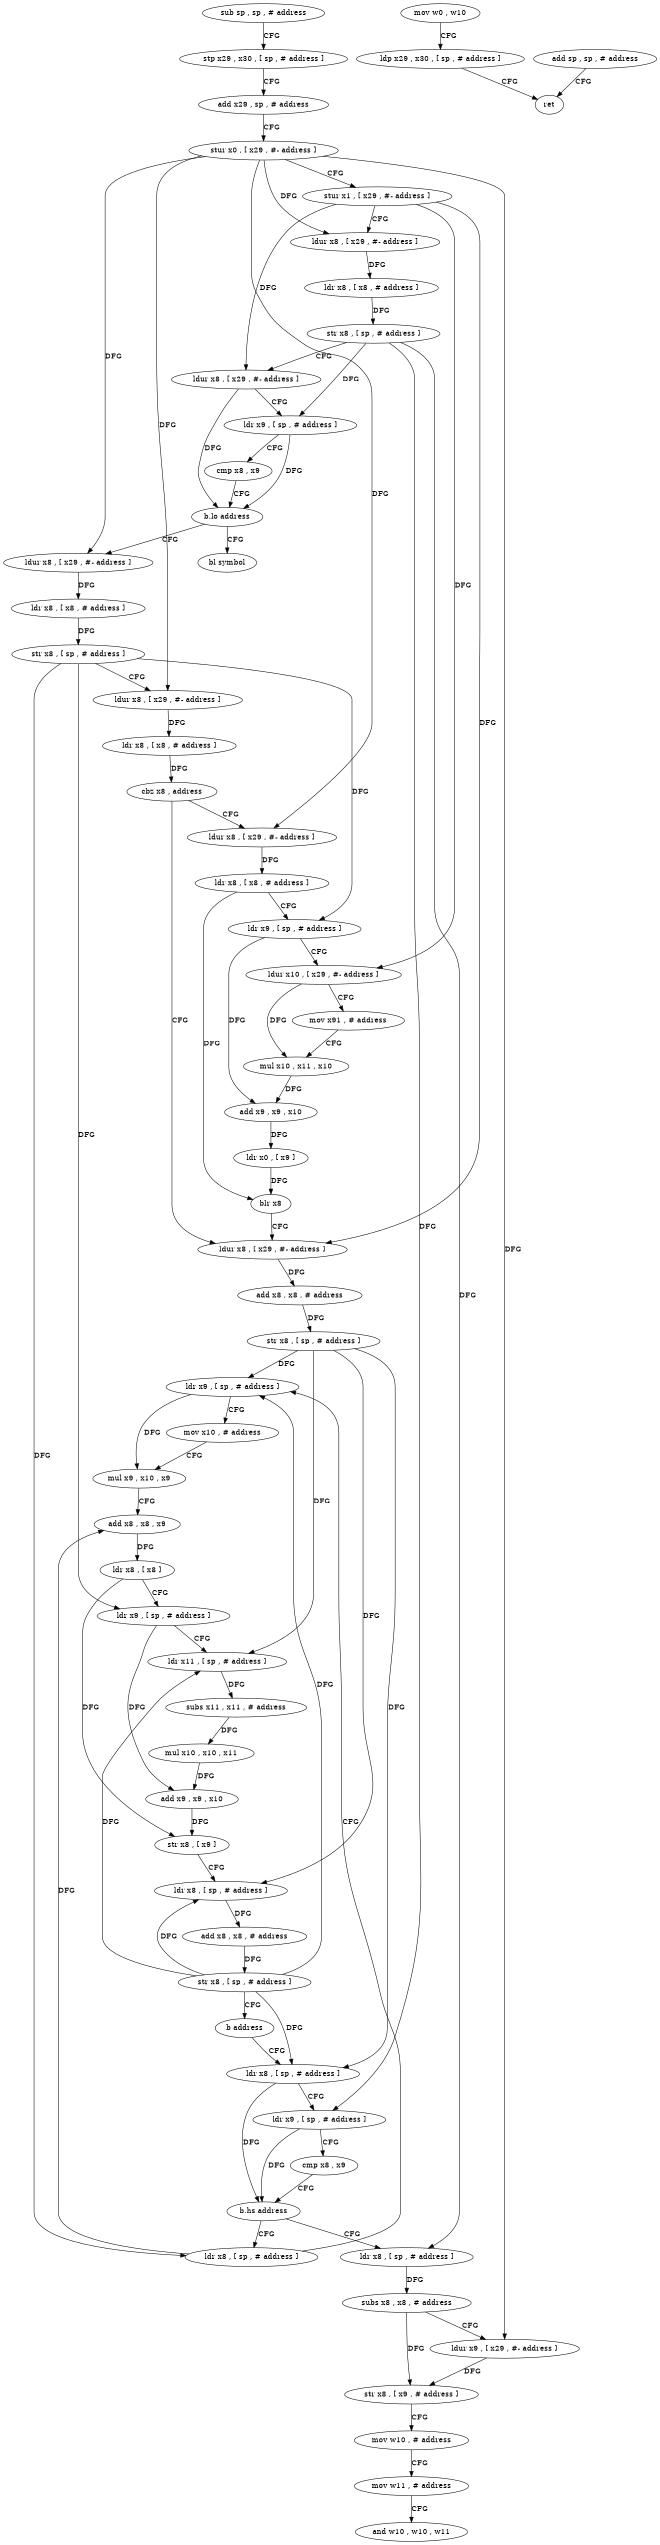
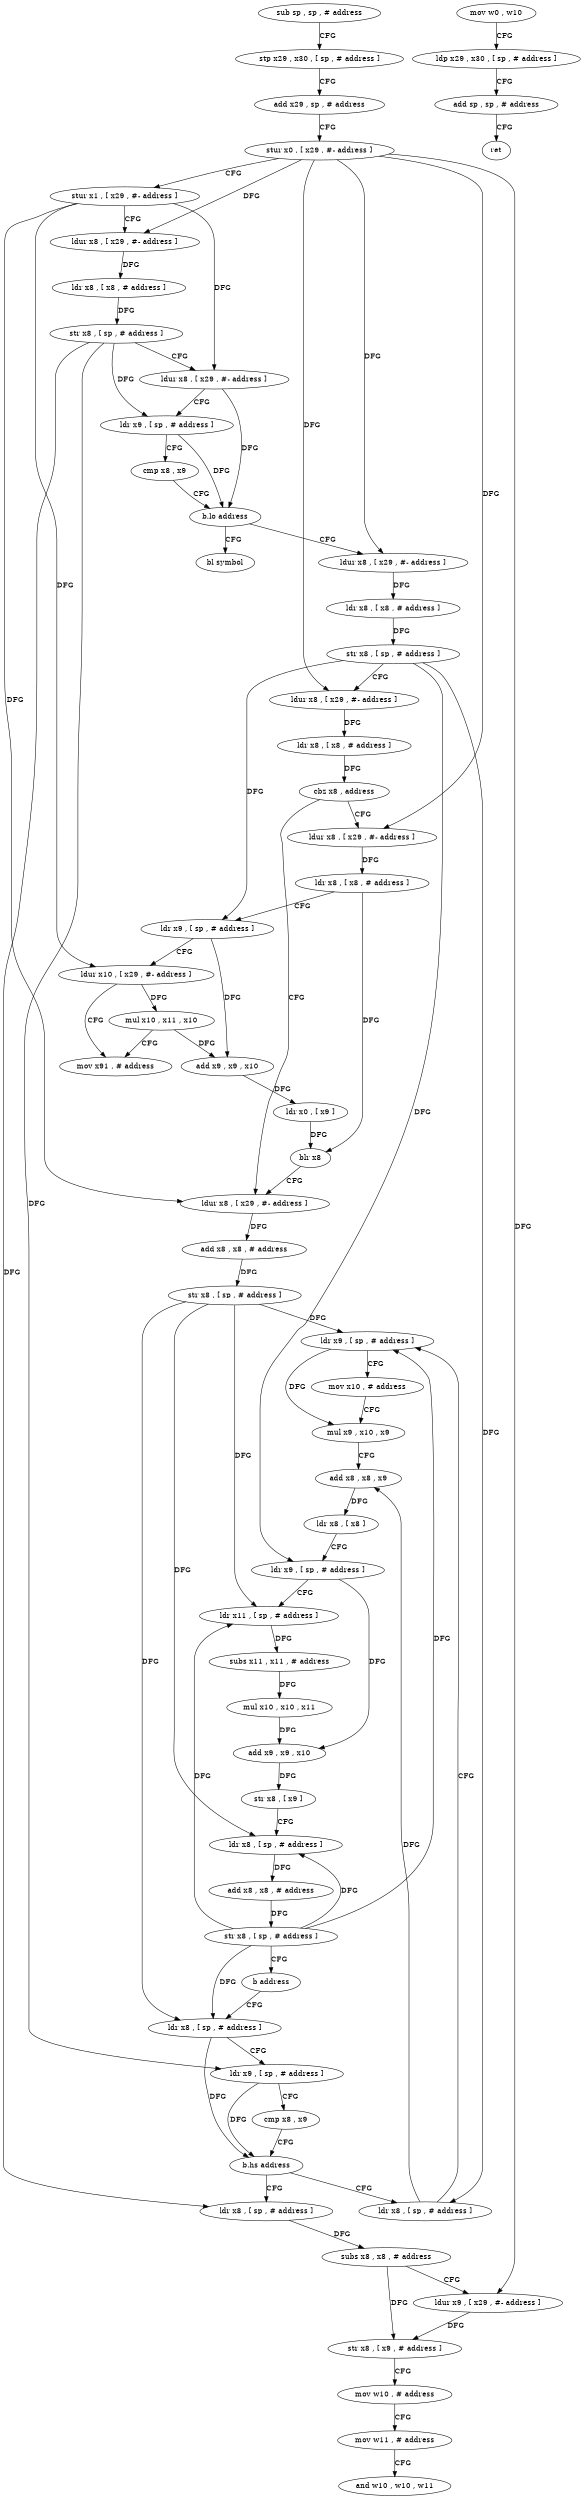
(497, 83) -> (496, 79)
(324, 1042) -> (141, 1042)
(82, 1718) -> none
